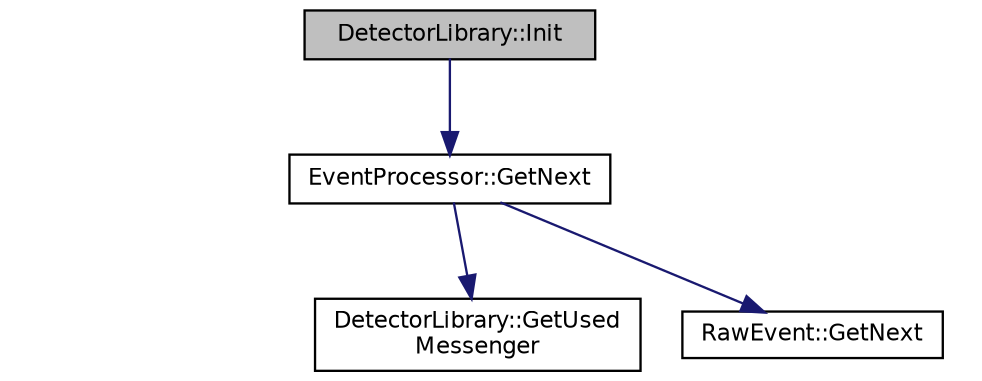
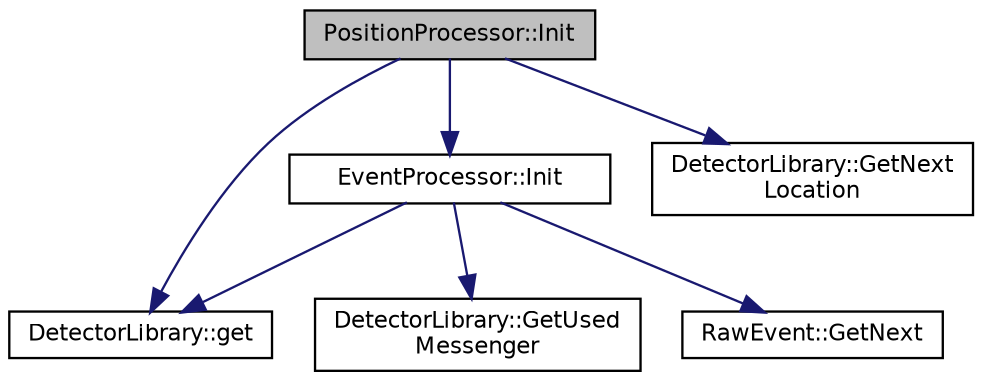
(450, 35) -> (450, 35)
(450, 179) -> (450, 179)
none -> (813, 179)
none -> (141, 335)
